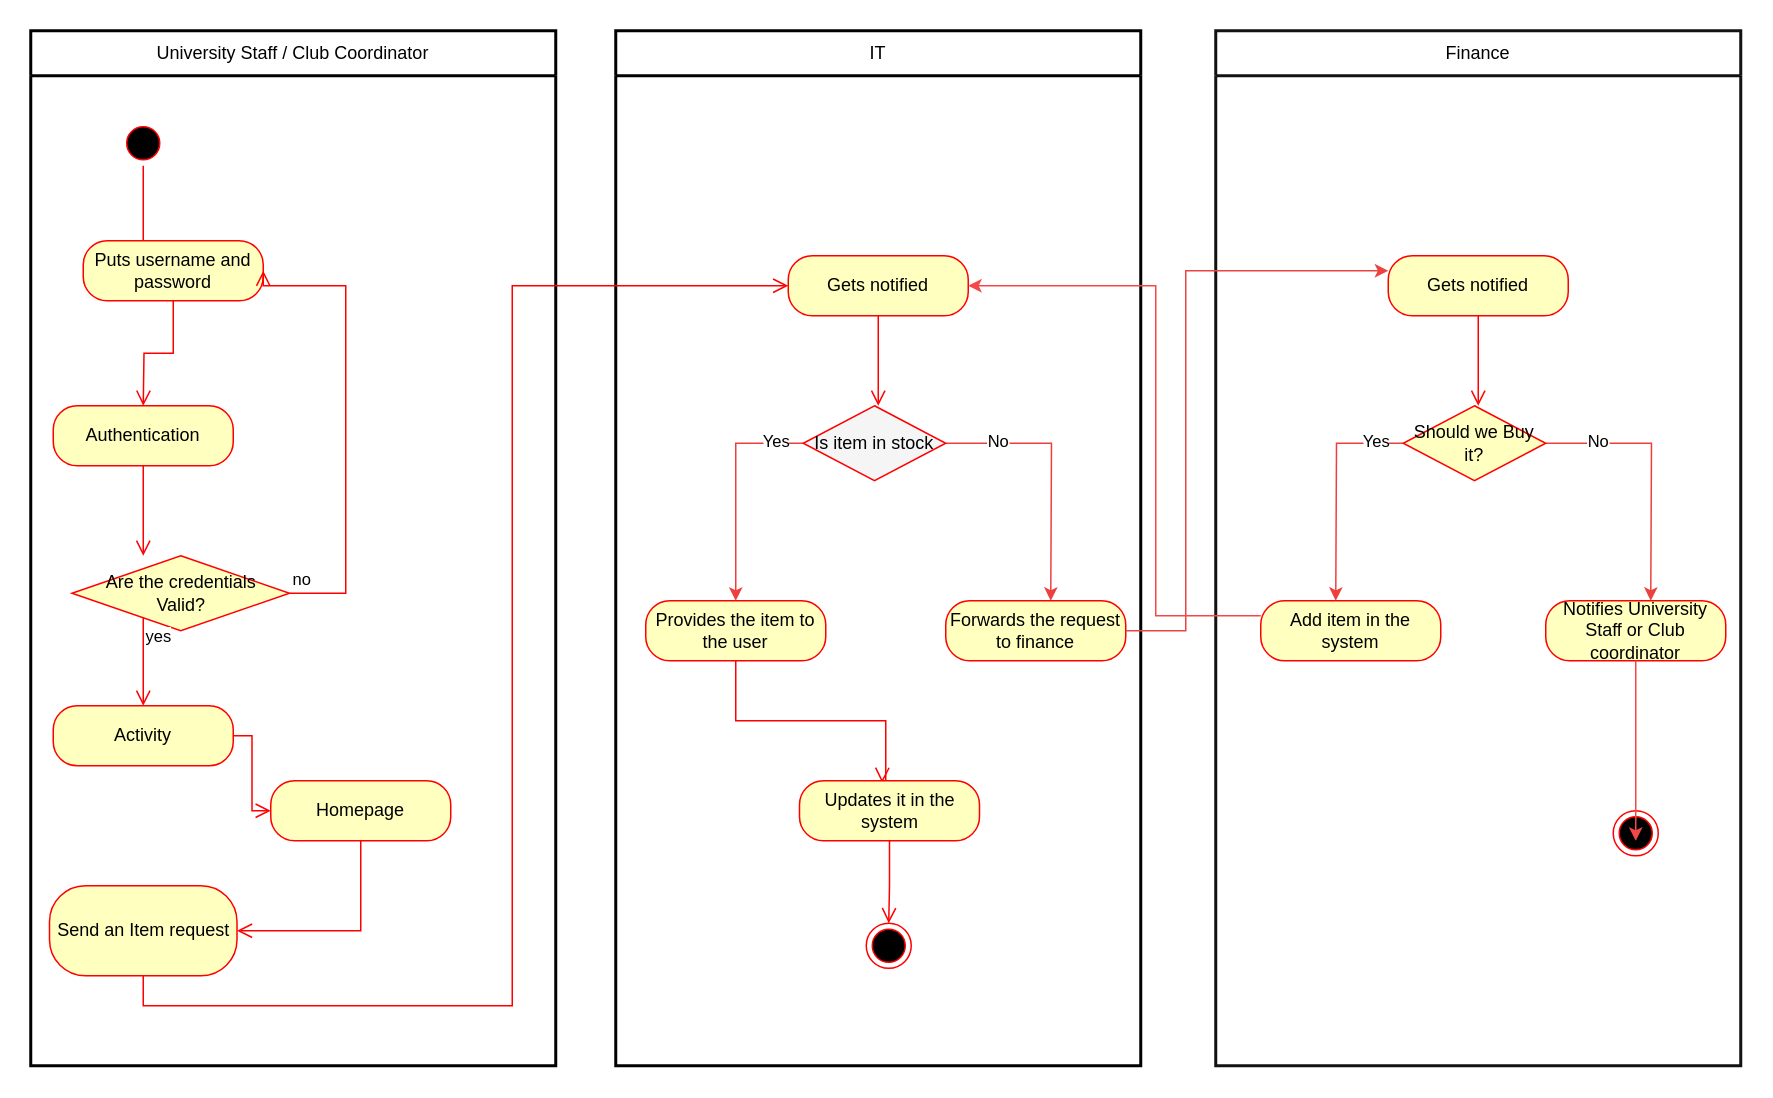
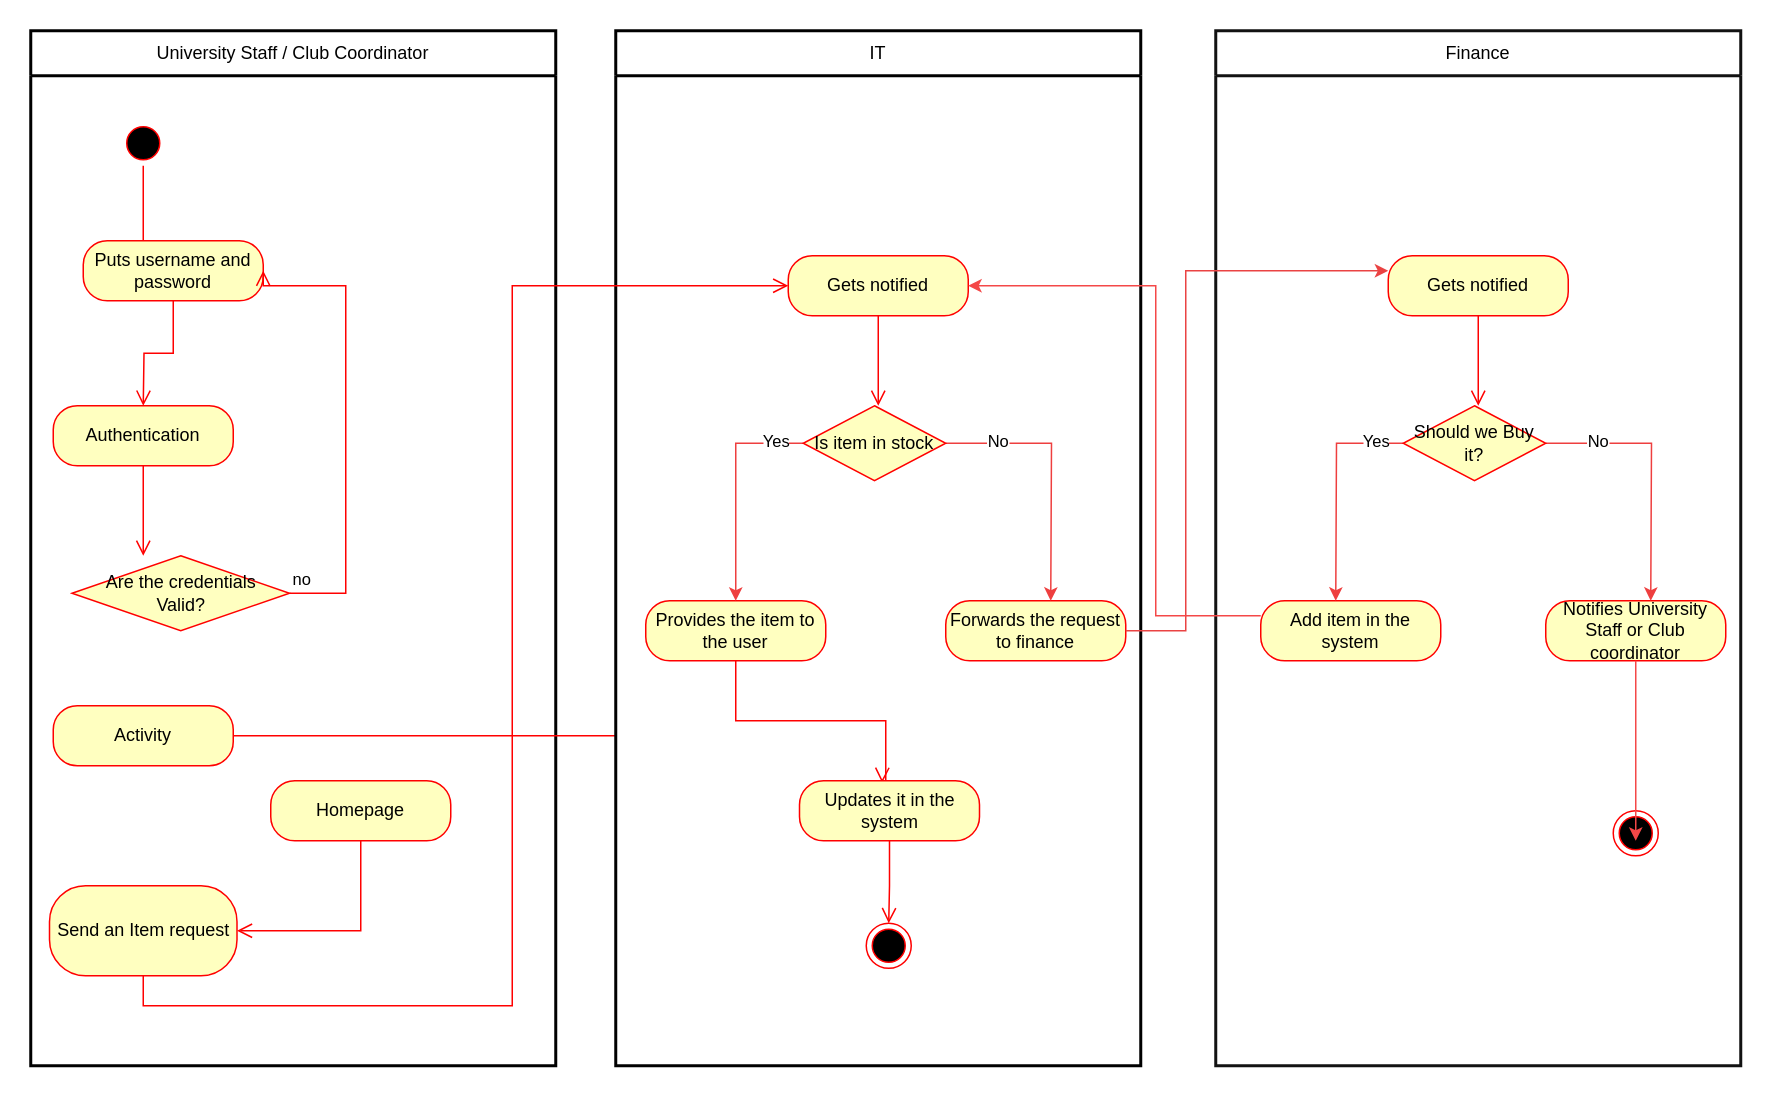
(875, 443) -> (875, 443)
(143, 659) -> none
(252, 779) -> (431, 736)
